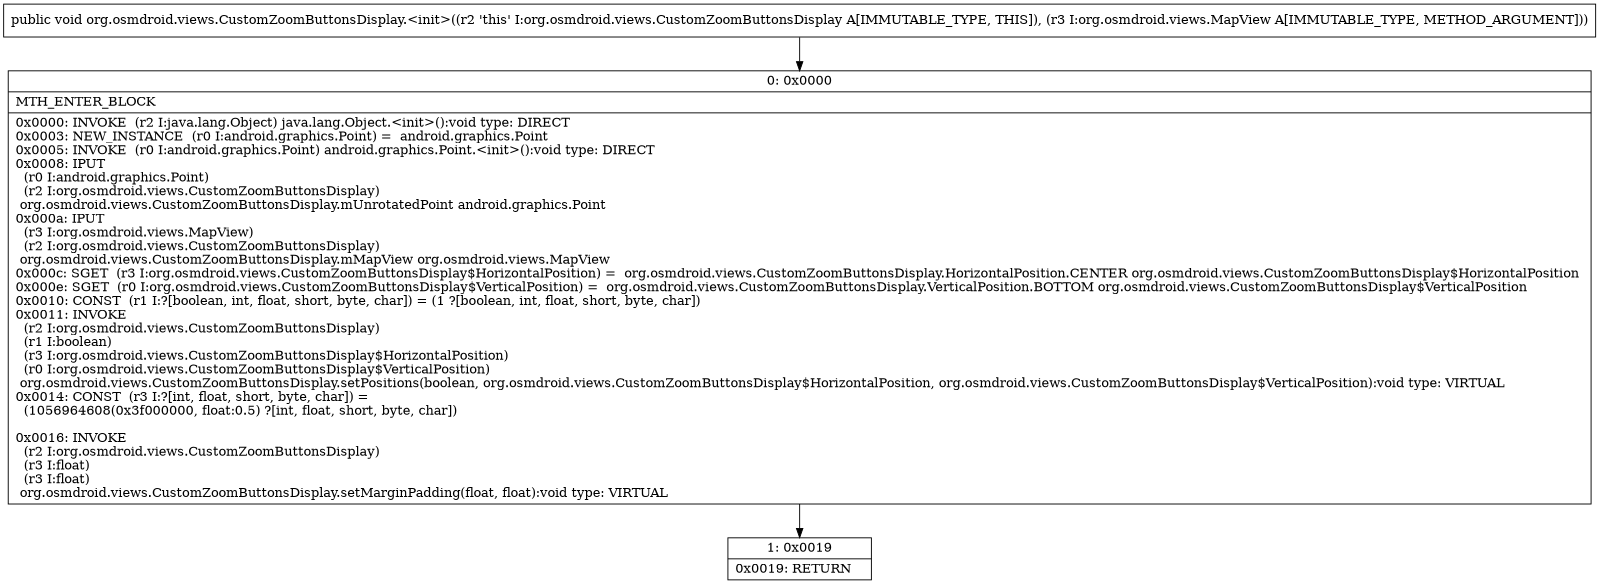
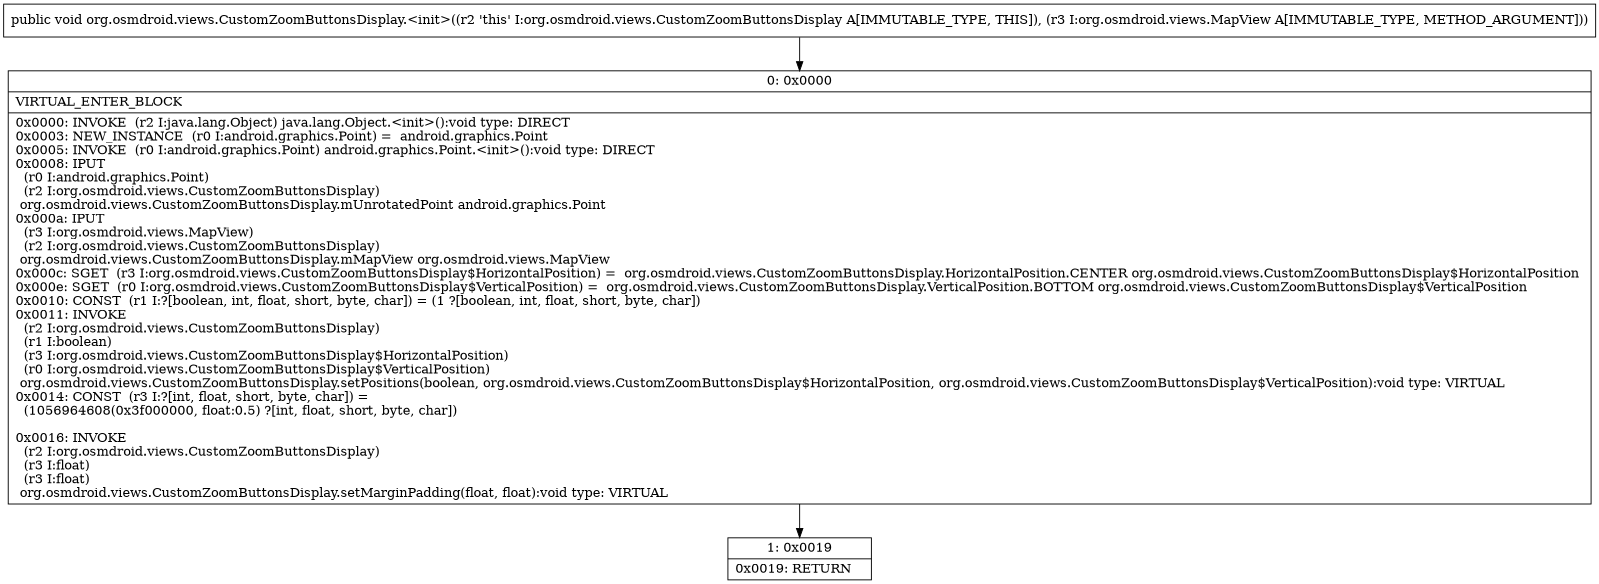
(86, 102) -> (99, 102)
